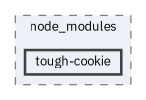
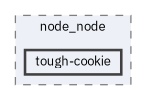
(73, 28) -> (73, 28)
